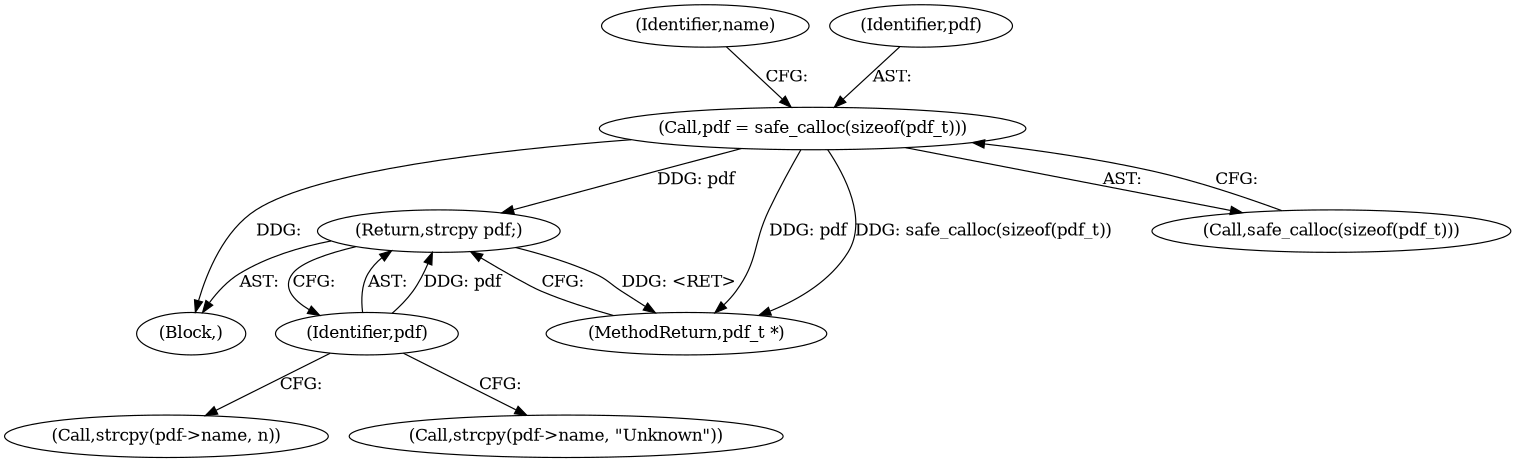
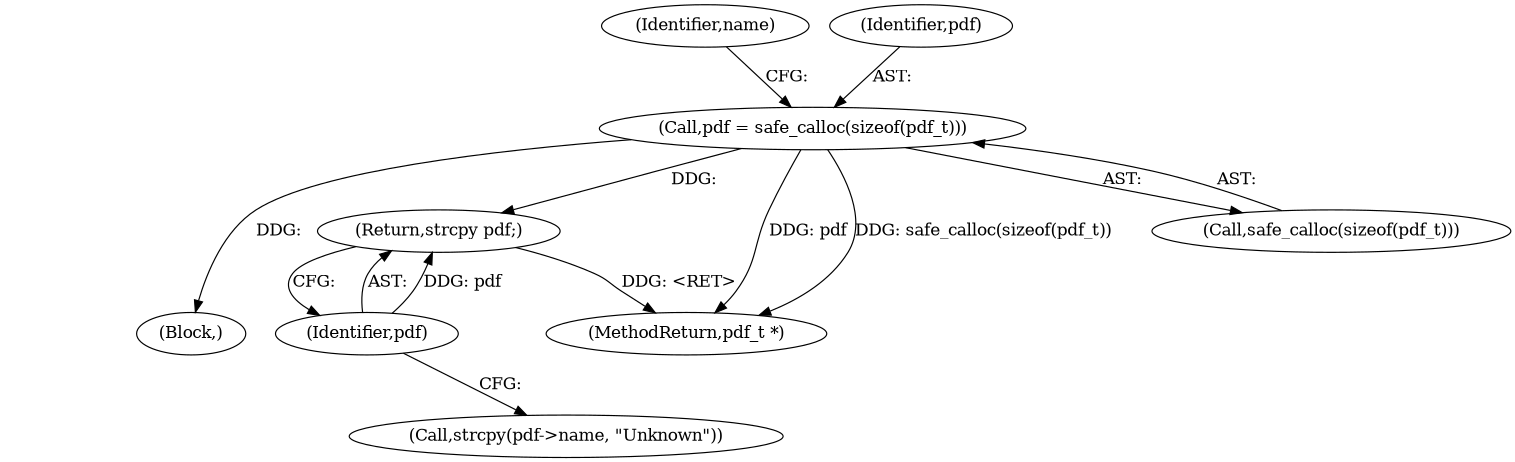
(696, 180) -> (696, 180)
(1239, 180) -> (1239, 180)
(264, 261) -> none
(545, 293) -> none
(166, 436) -> none
